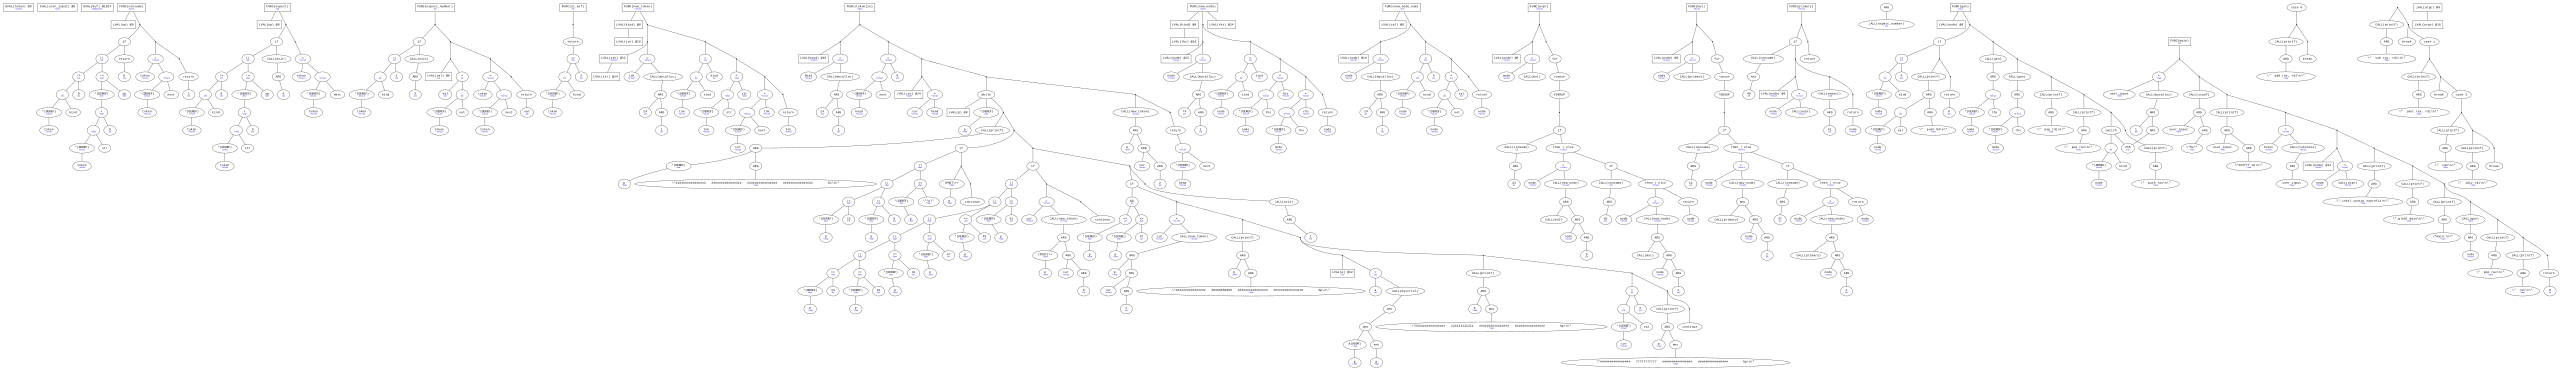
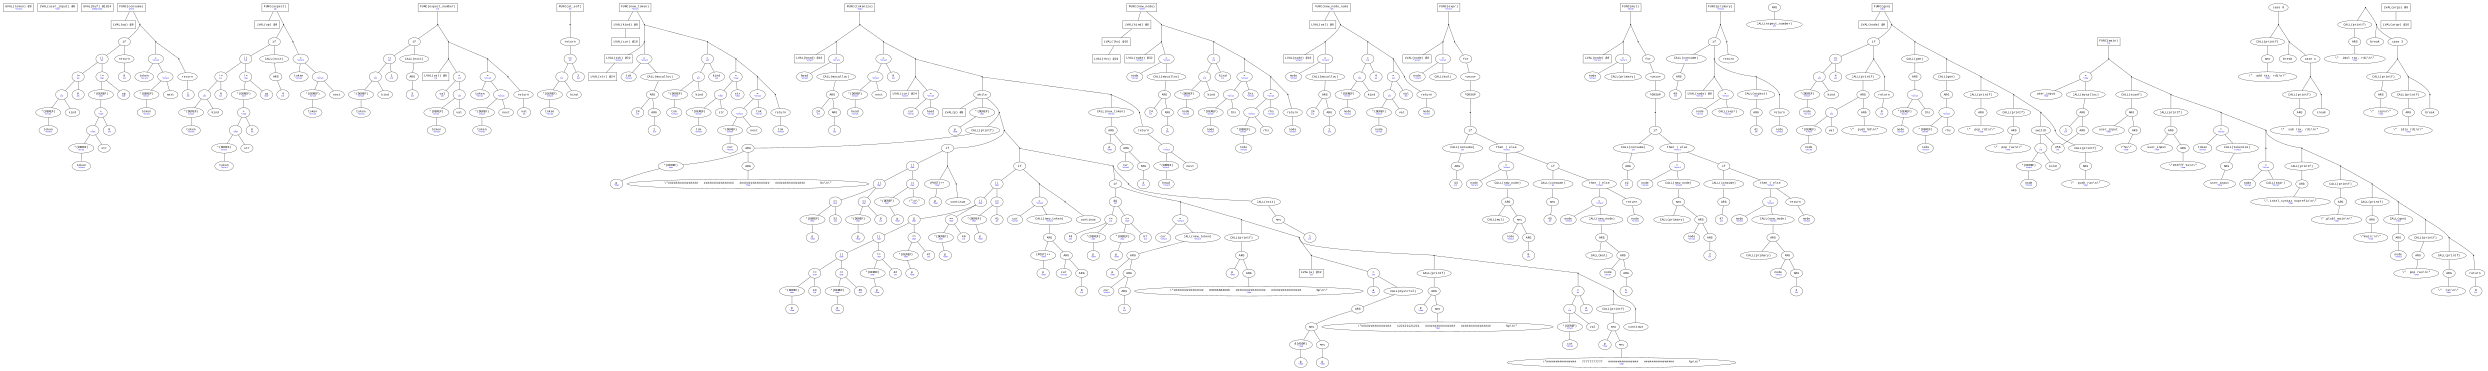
(1212, 16) -> (1111, 50)
(2429, 42) -> none
none -> (2310, 59)
(2318, 166) -> none
none -> (1071, 238)
